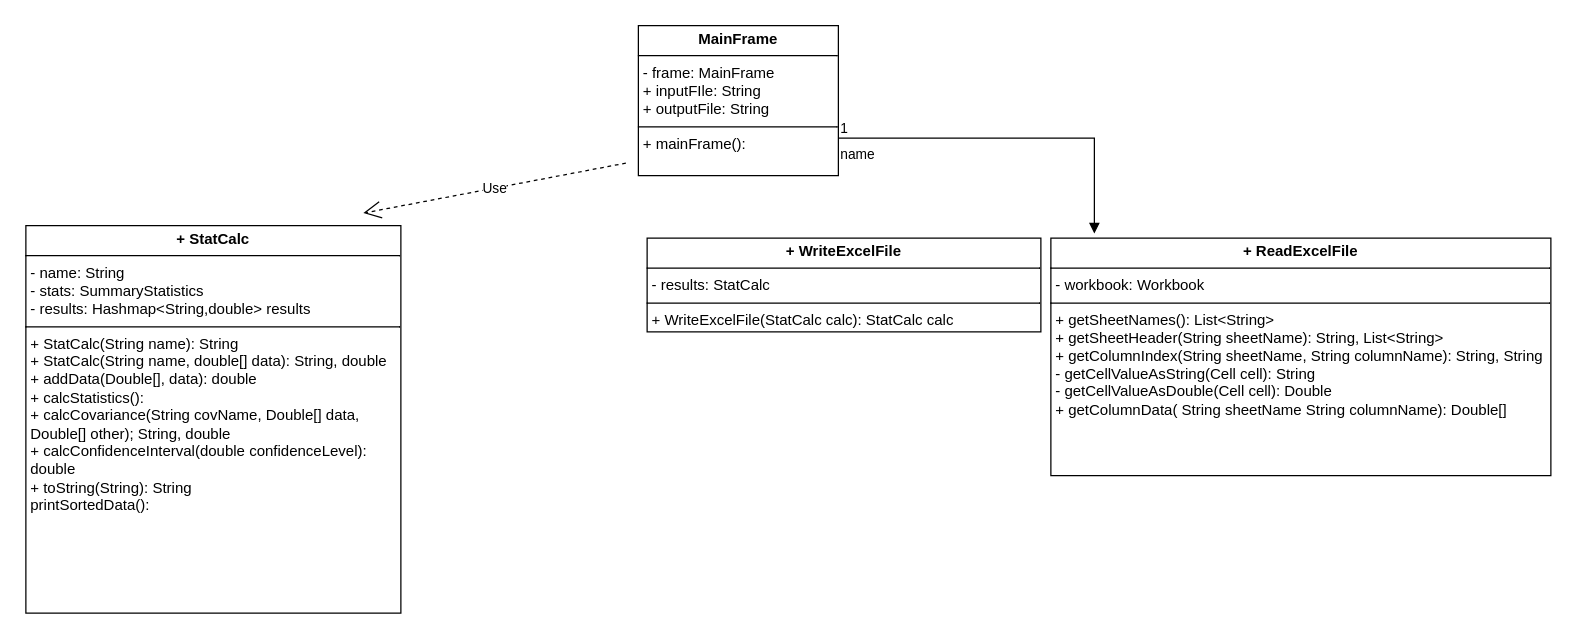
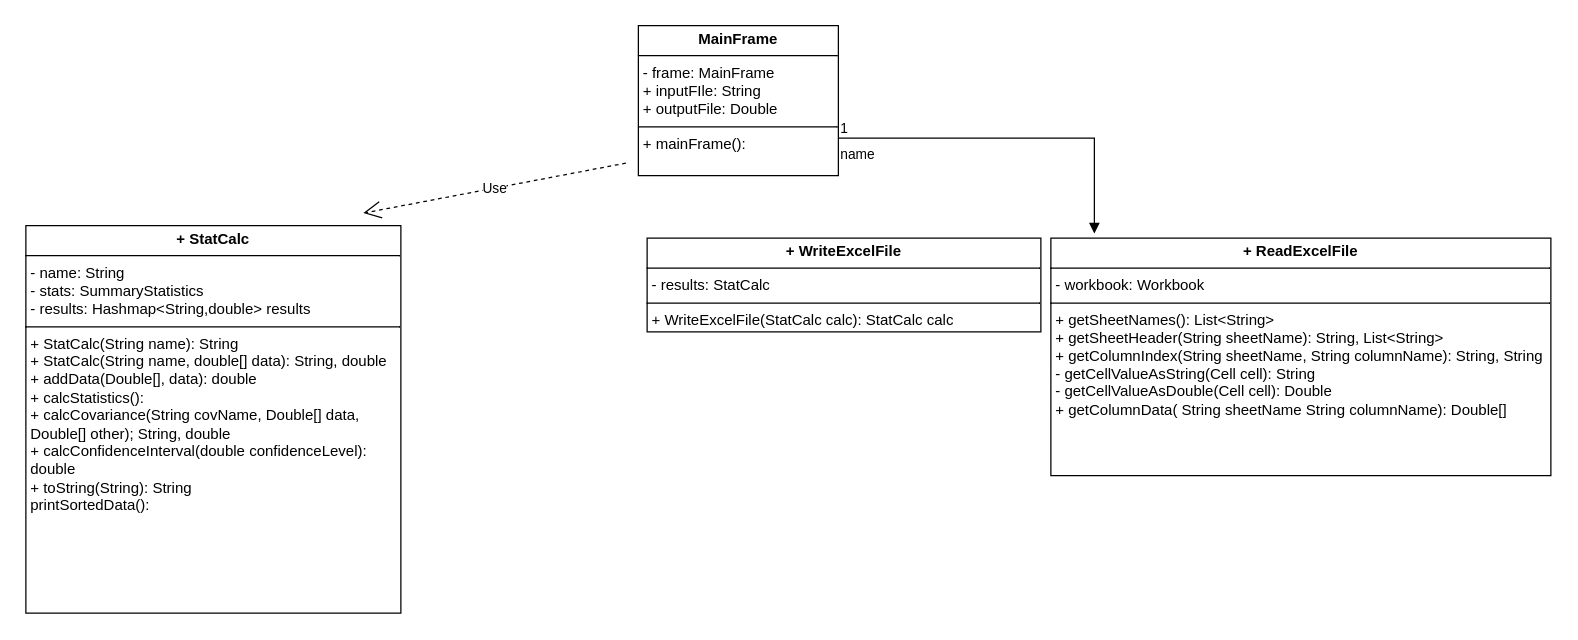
(710, 71) -> (710, 71)
